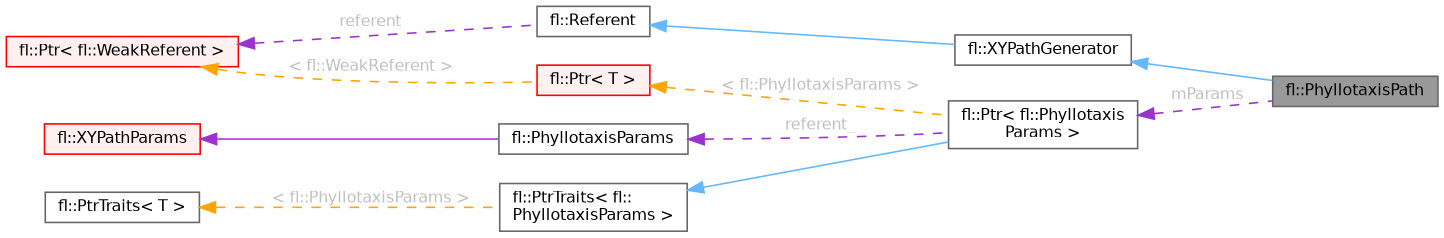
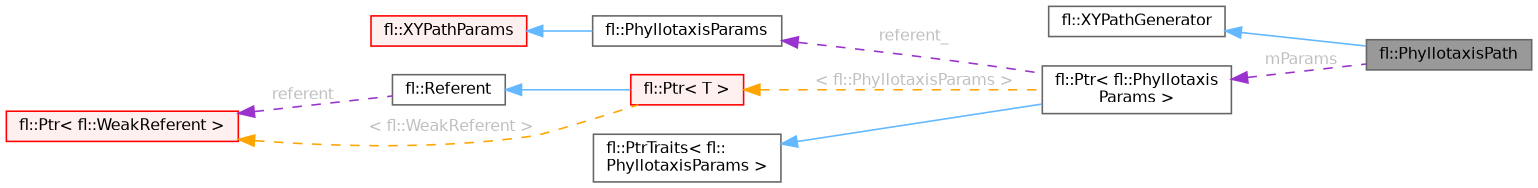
(810, 35) -> (576, 90)
(358, 139) -> (568, 31)
(122, 207) -> none
